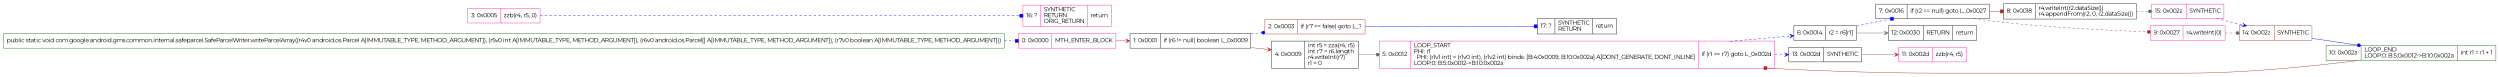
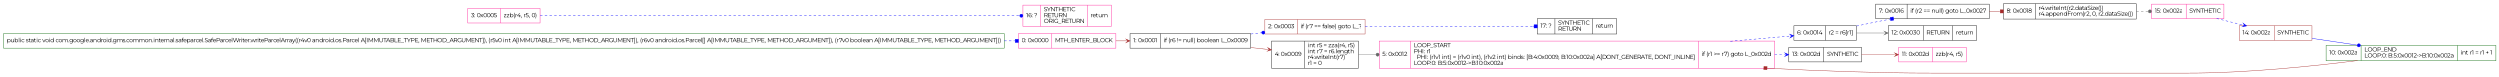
(780, 16) -> (780, 16)
(1449, 27) -> (1449, 27)
(2188, 33) -> none
